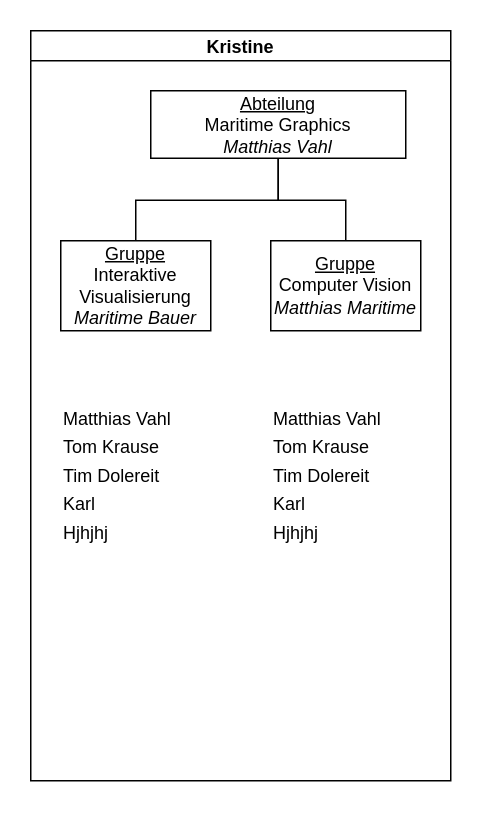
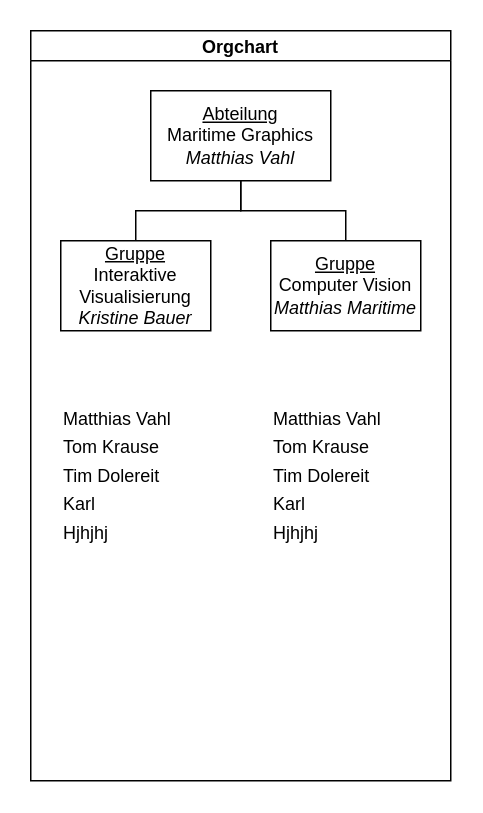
(240, 47) -> (240, 47)
(278, 125) -> (241, 136)
(136, 286) -> (136, 286)
